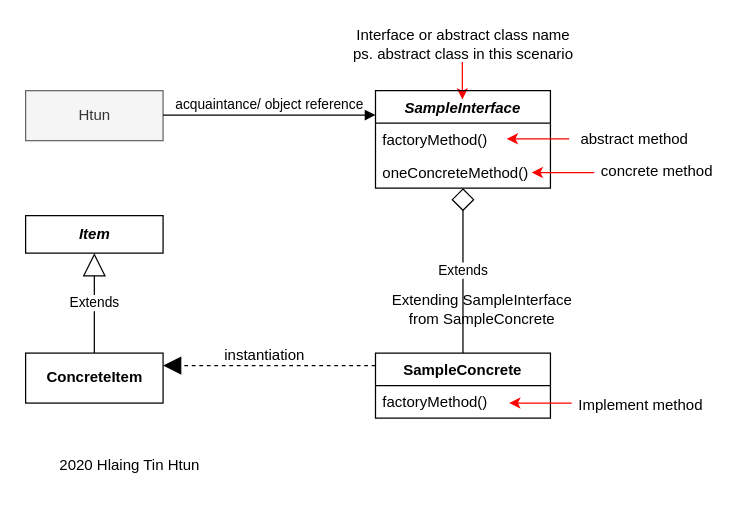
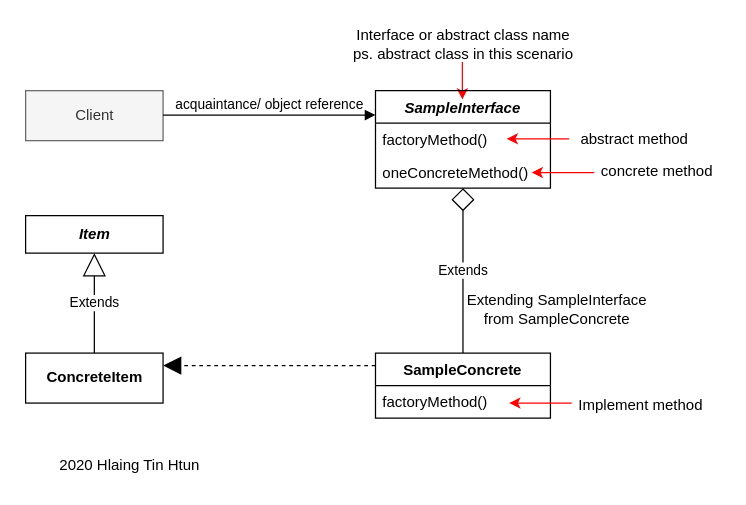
(95, 116) -> (95, 116)
(482, 309) -> (557, 309)
(264, 356) -> none
